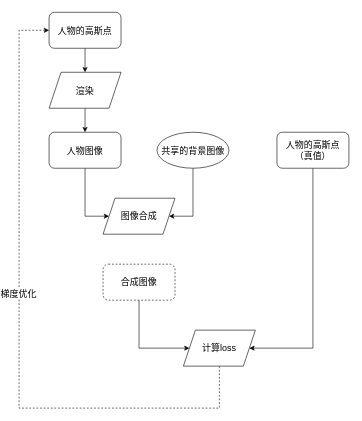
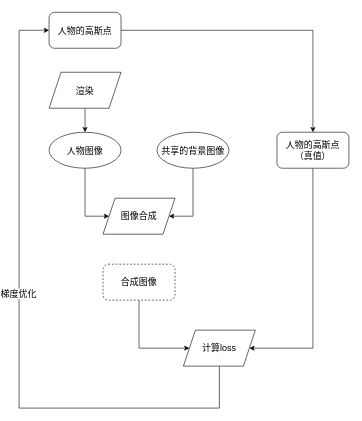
(85, 66) -> (312, 30)
(85, 150) -> (85, 150)
(86, 408) -> (86, 408)
